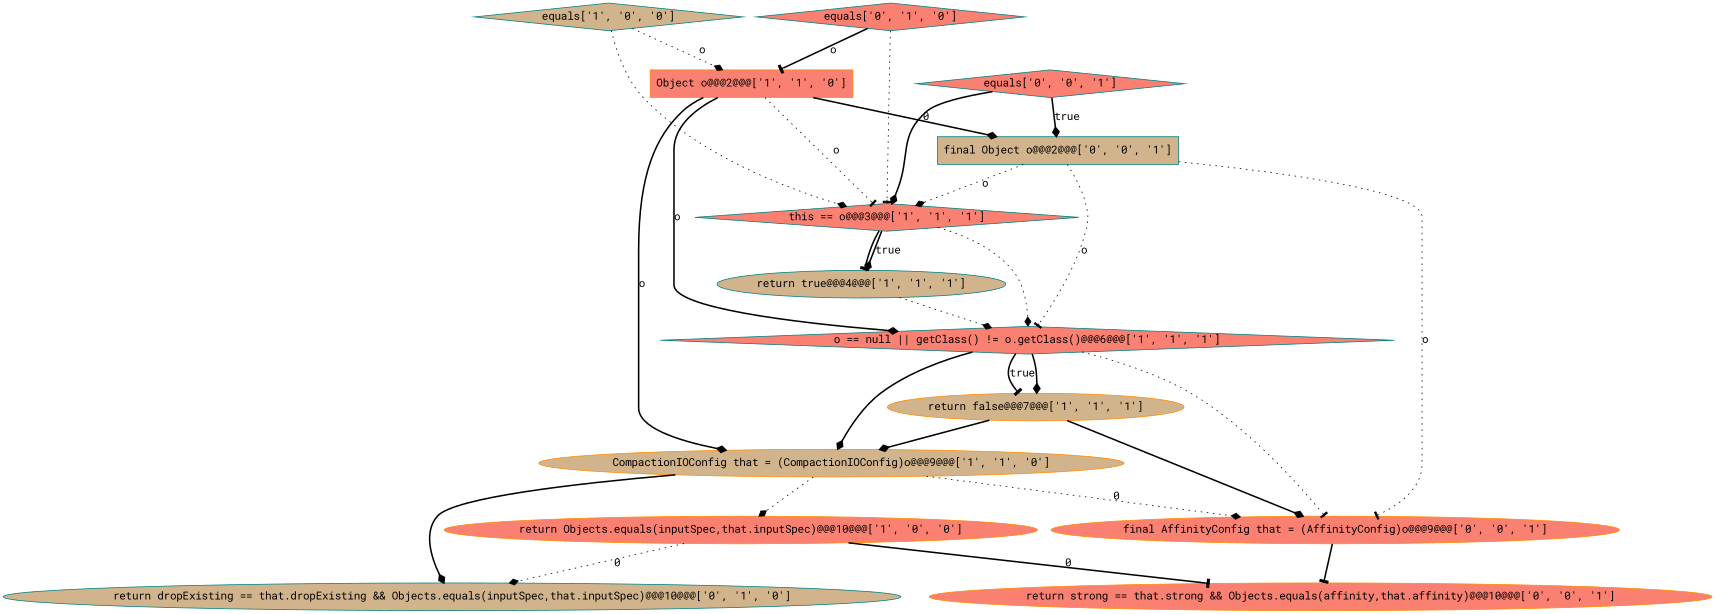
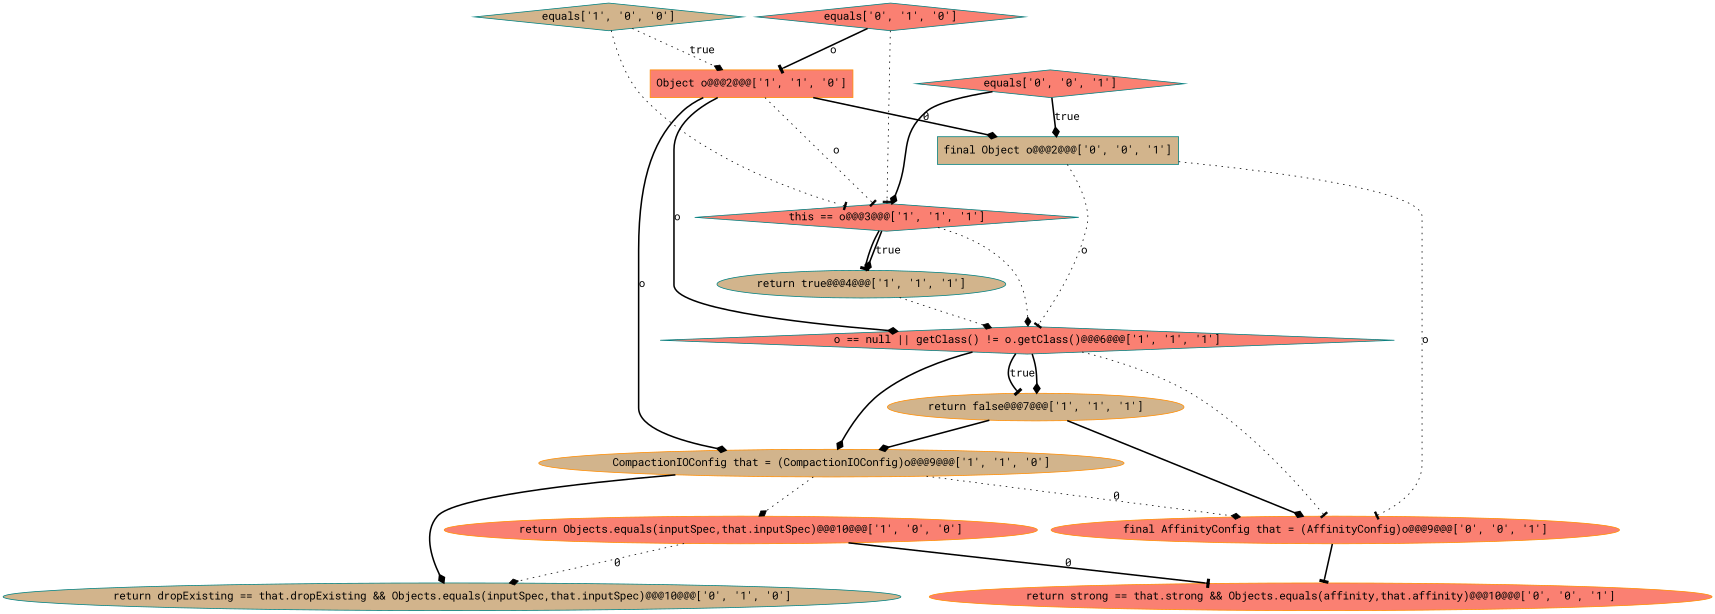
(702, 50) -> (702, 50)
(701, 144) -> (701, 144)
(974, 183) -> none
